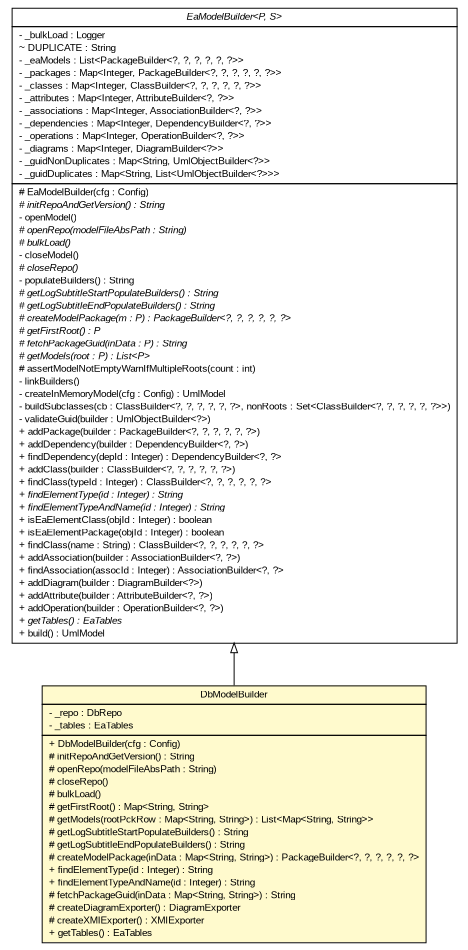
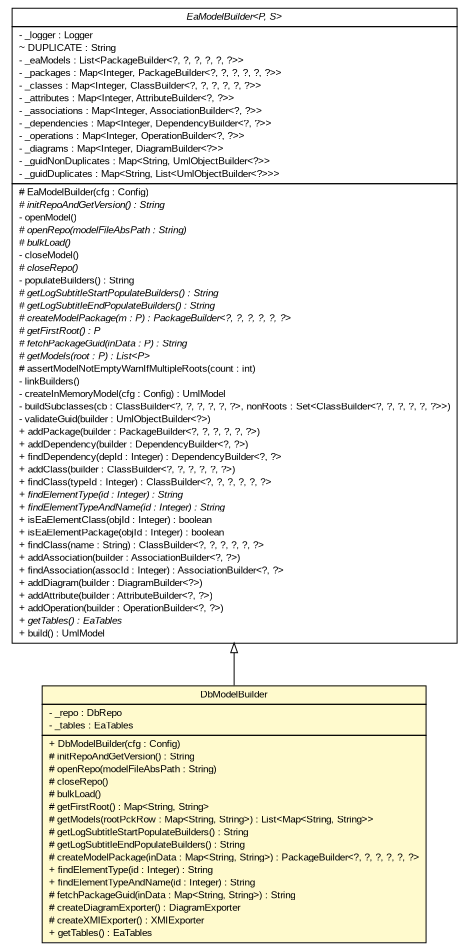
(62, 35) -> (56, 35)
